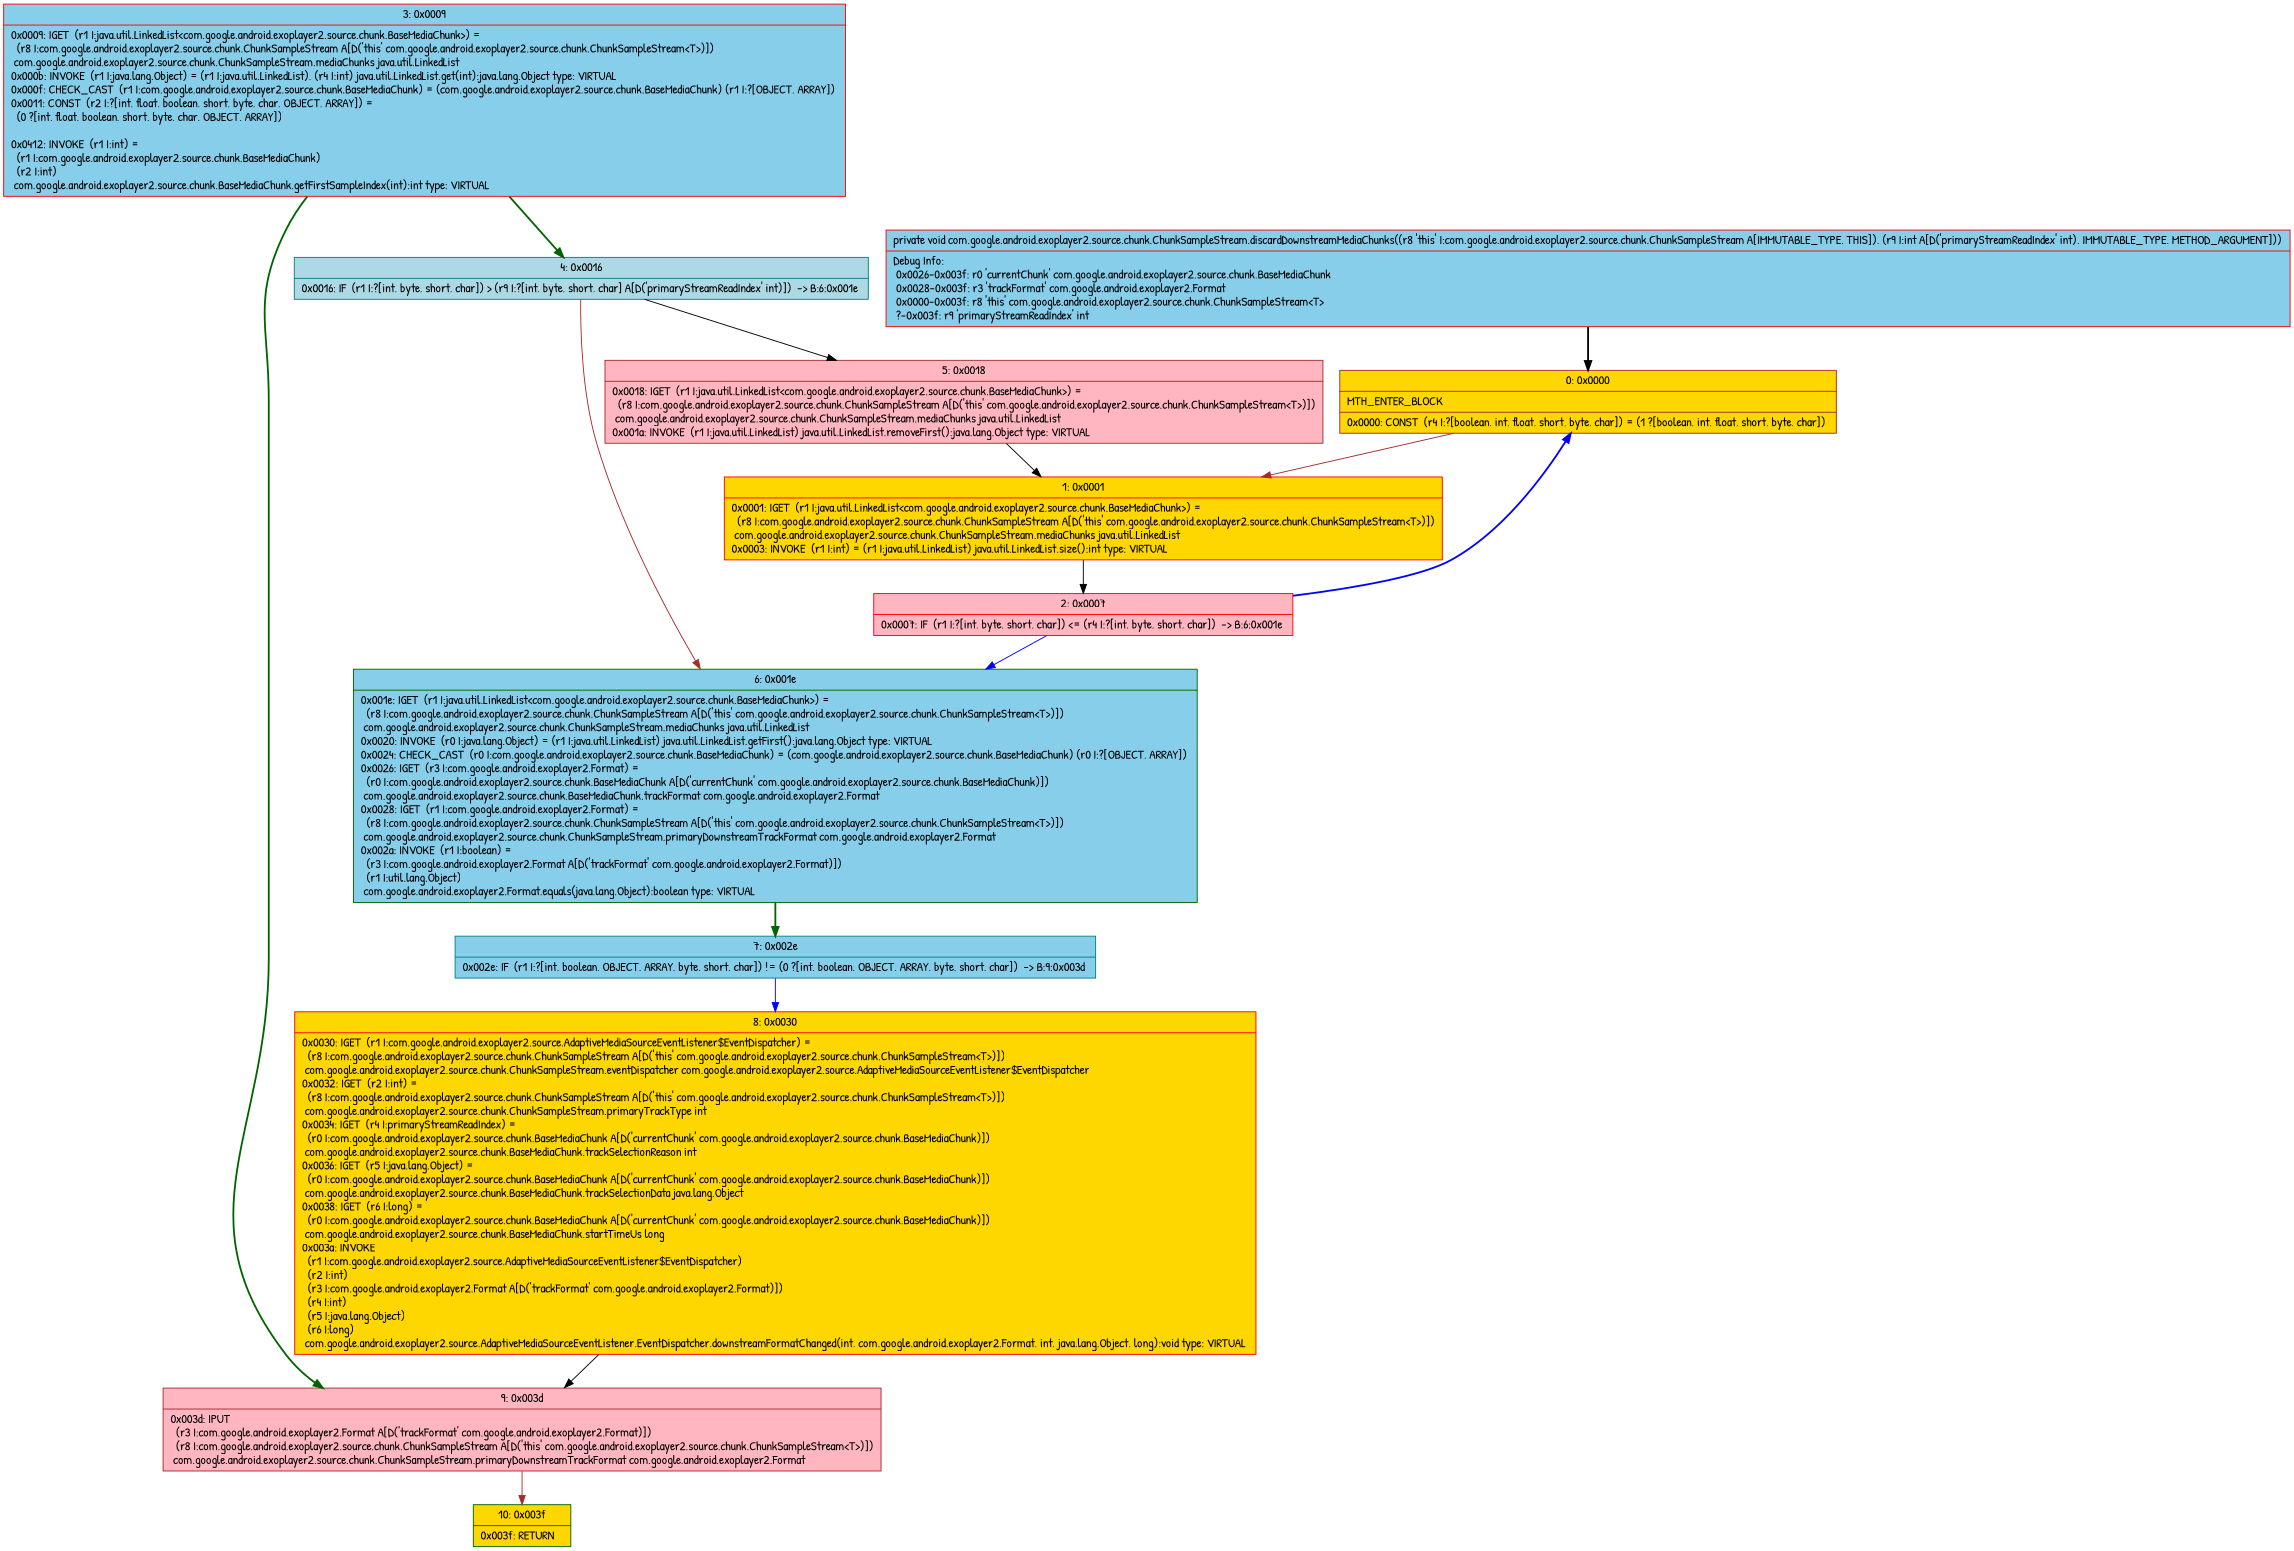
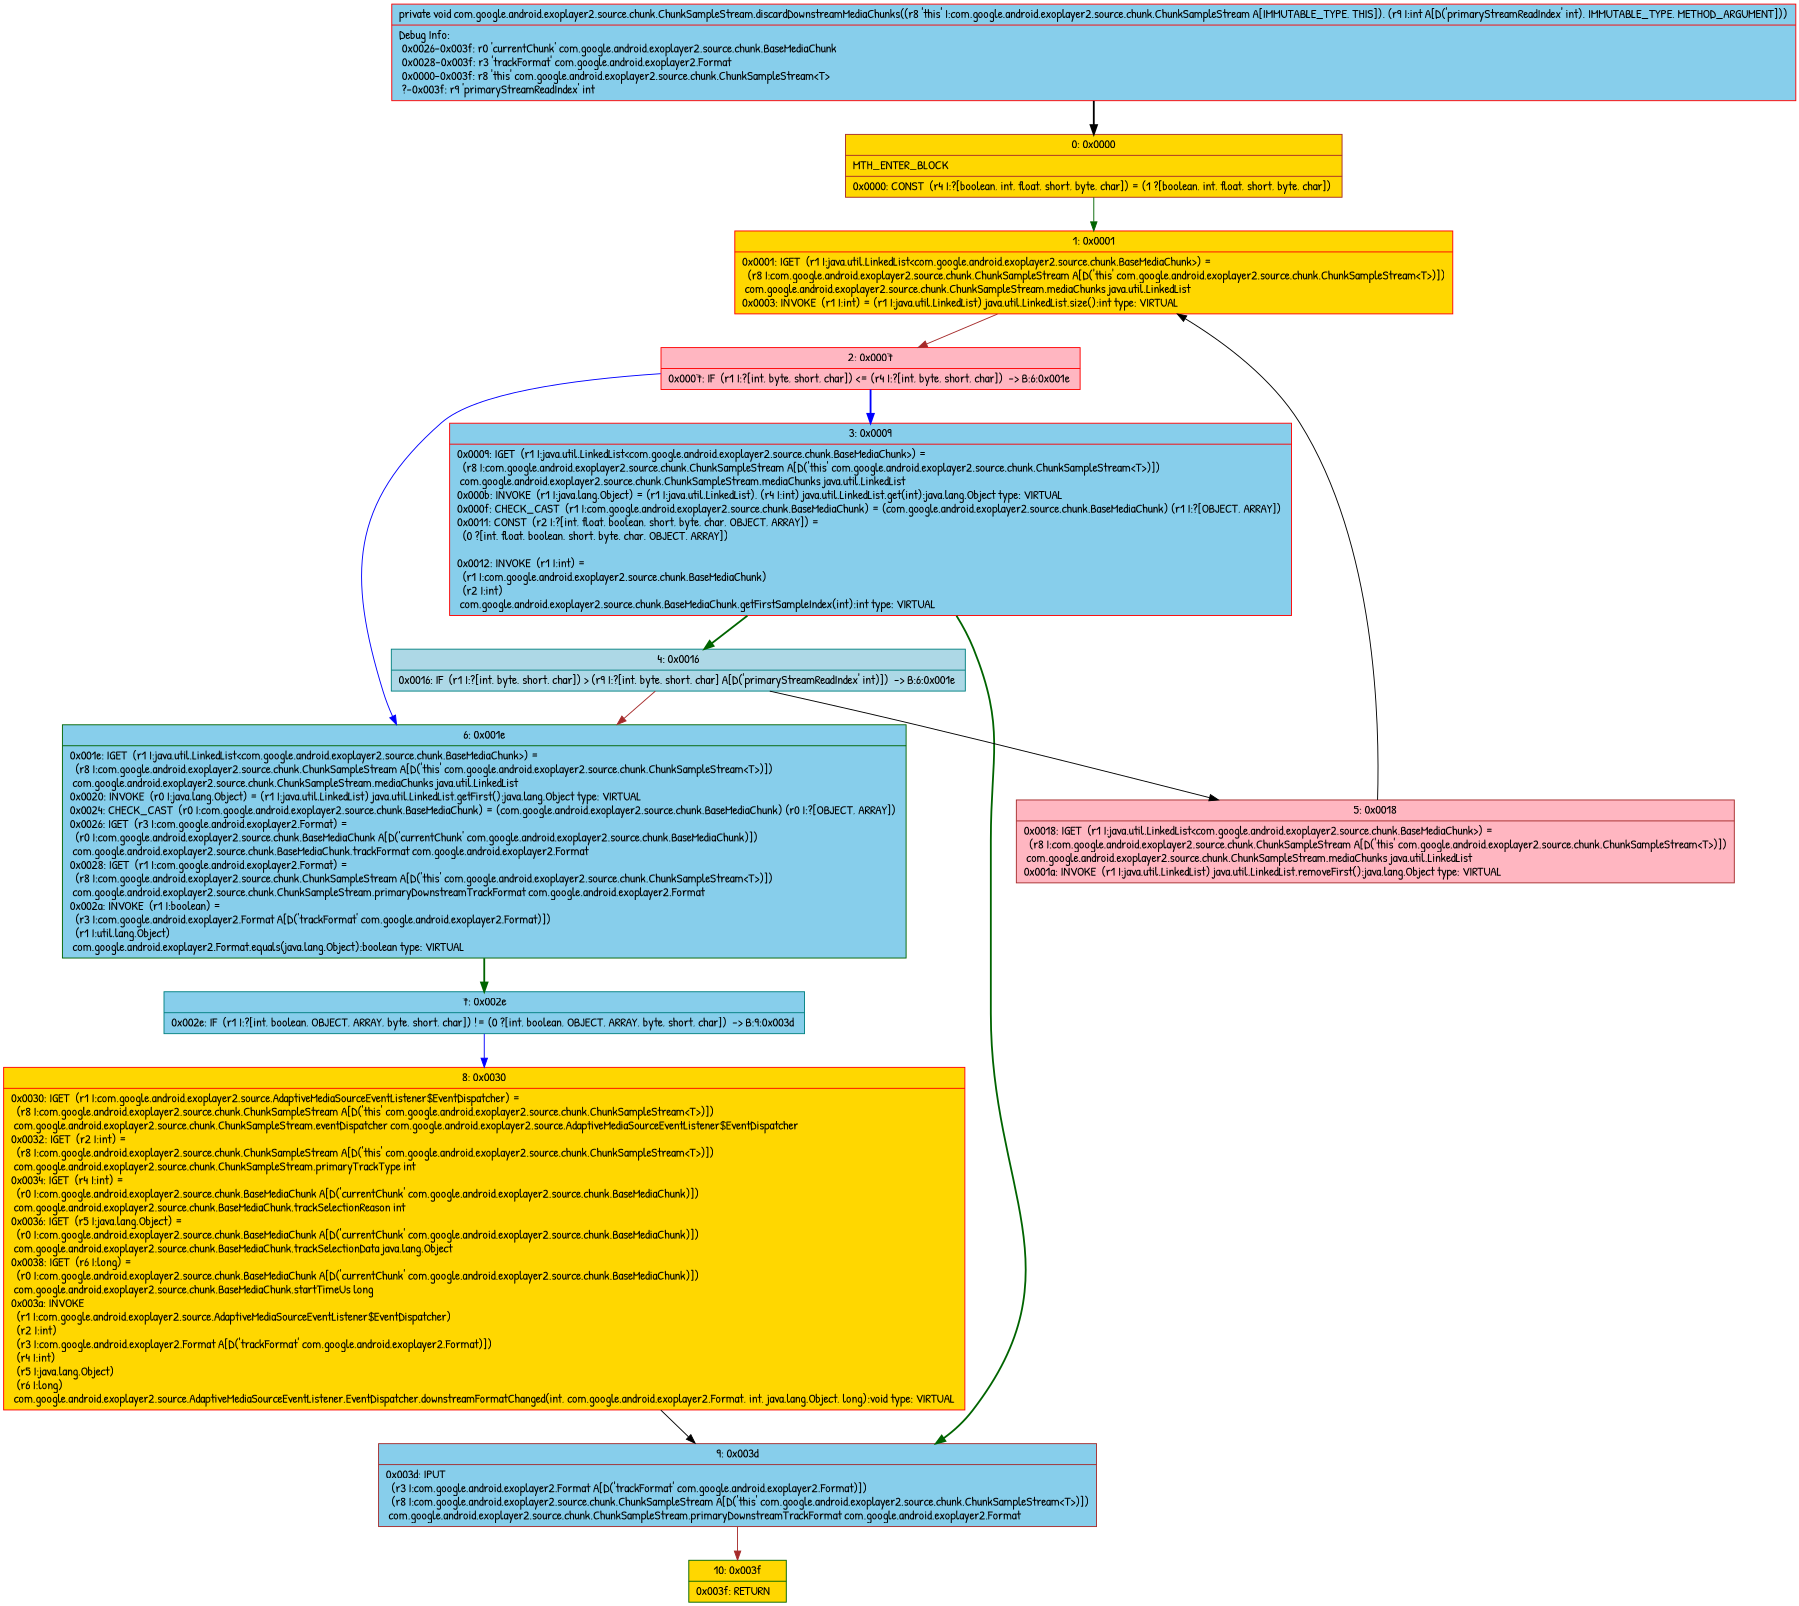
(77, 144) -> (523, 564)
(1362, 454) -> (1094, 210)
(1453, 559) -> (871, 402)
(1083, 572) -> (962, 329)
(410, 1125) -> (69, 1180)
(522, 1430) -> (738, 1485)
